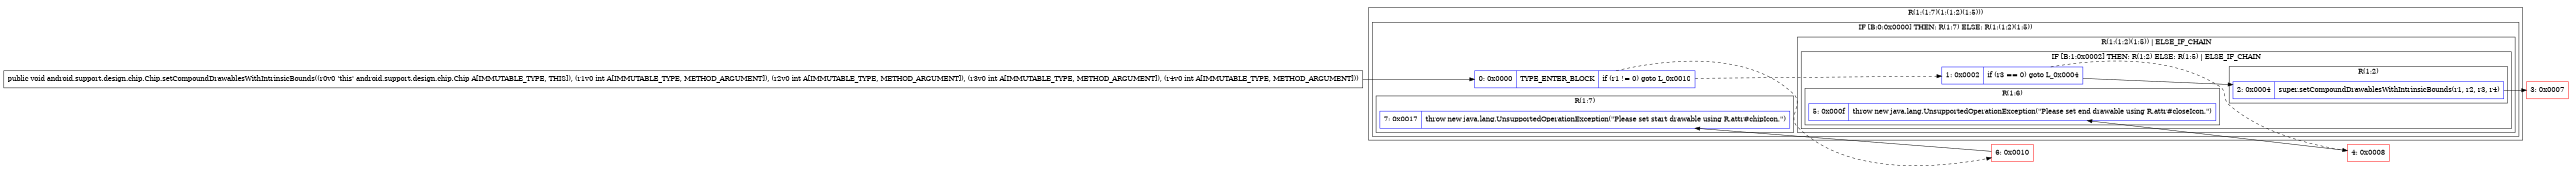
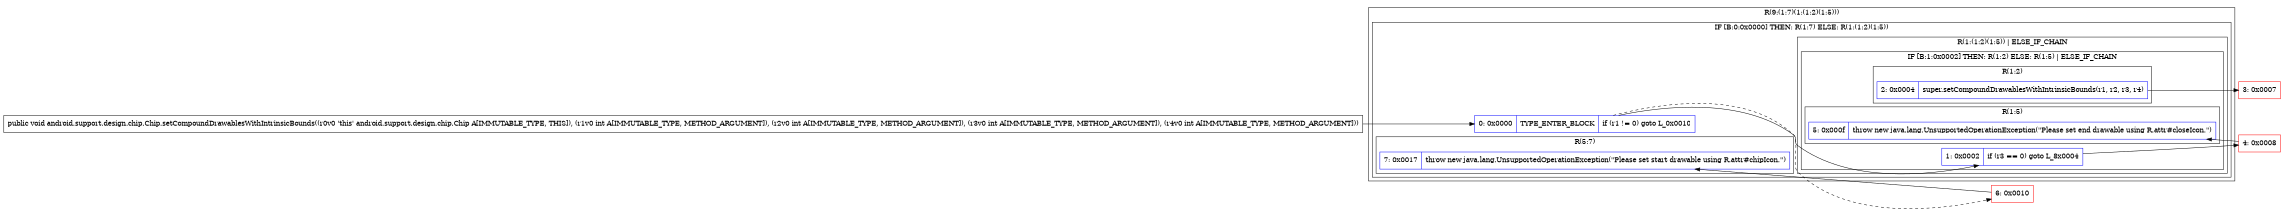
(1946, 13) -> (1802, 13)
(2033, 75) -> (2033, 157)
(1816, 77) -> (1809, 152)
(2207, 80) -> (2158, 150)
(2156, 81) -> none
(2012, 94) -> (2012, 112)
(1585, 101) -> (1585, 142)
